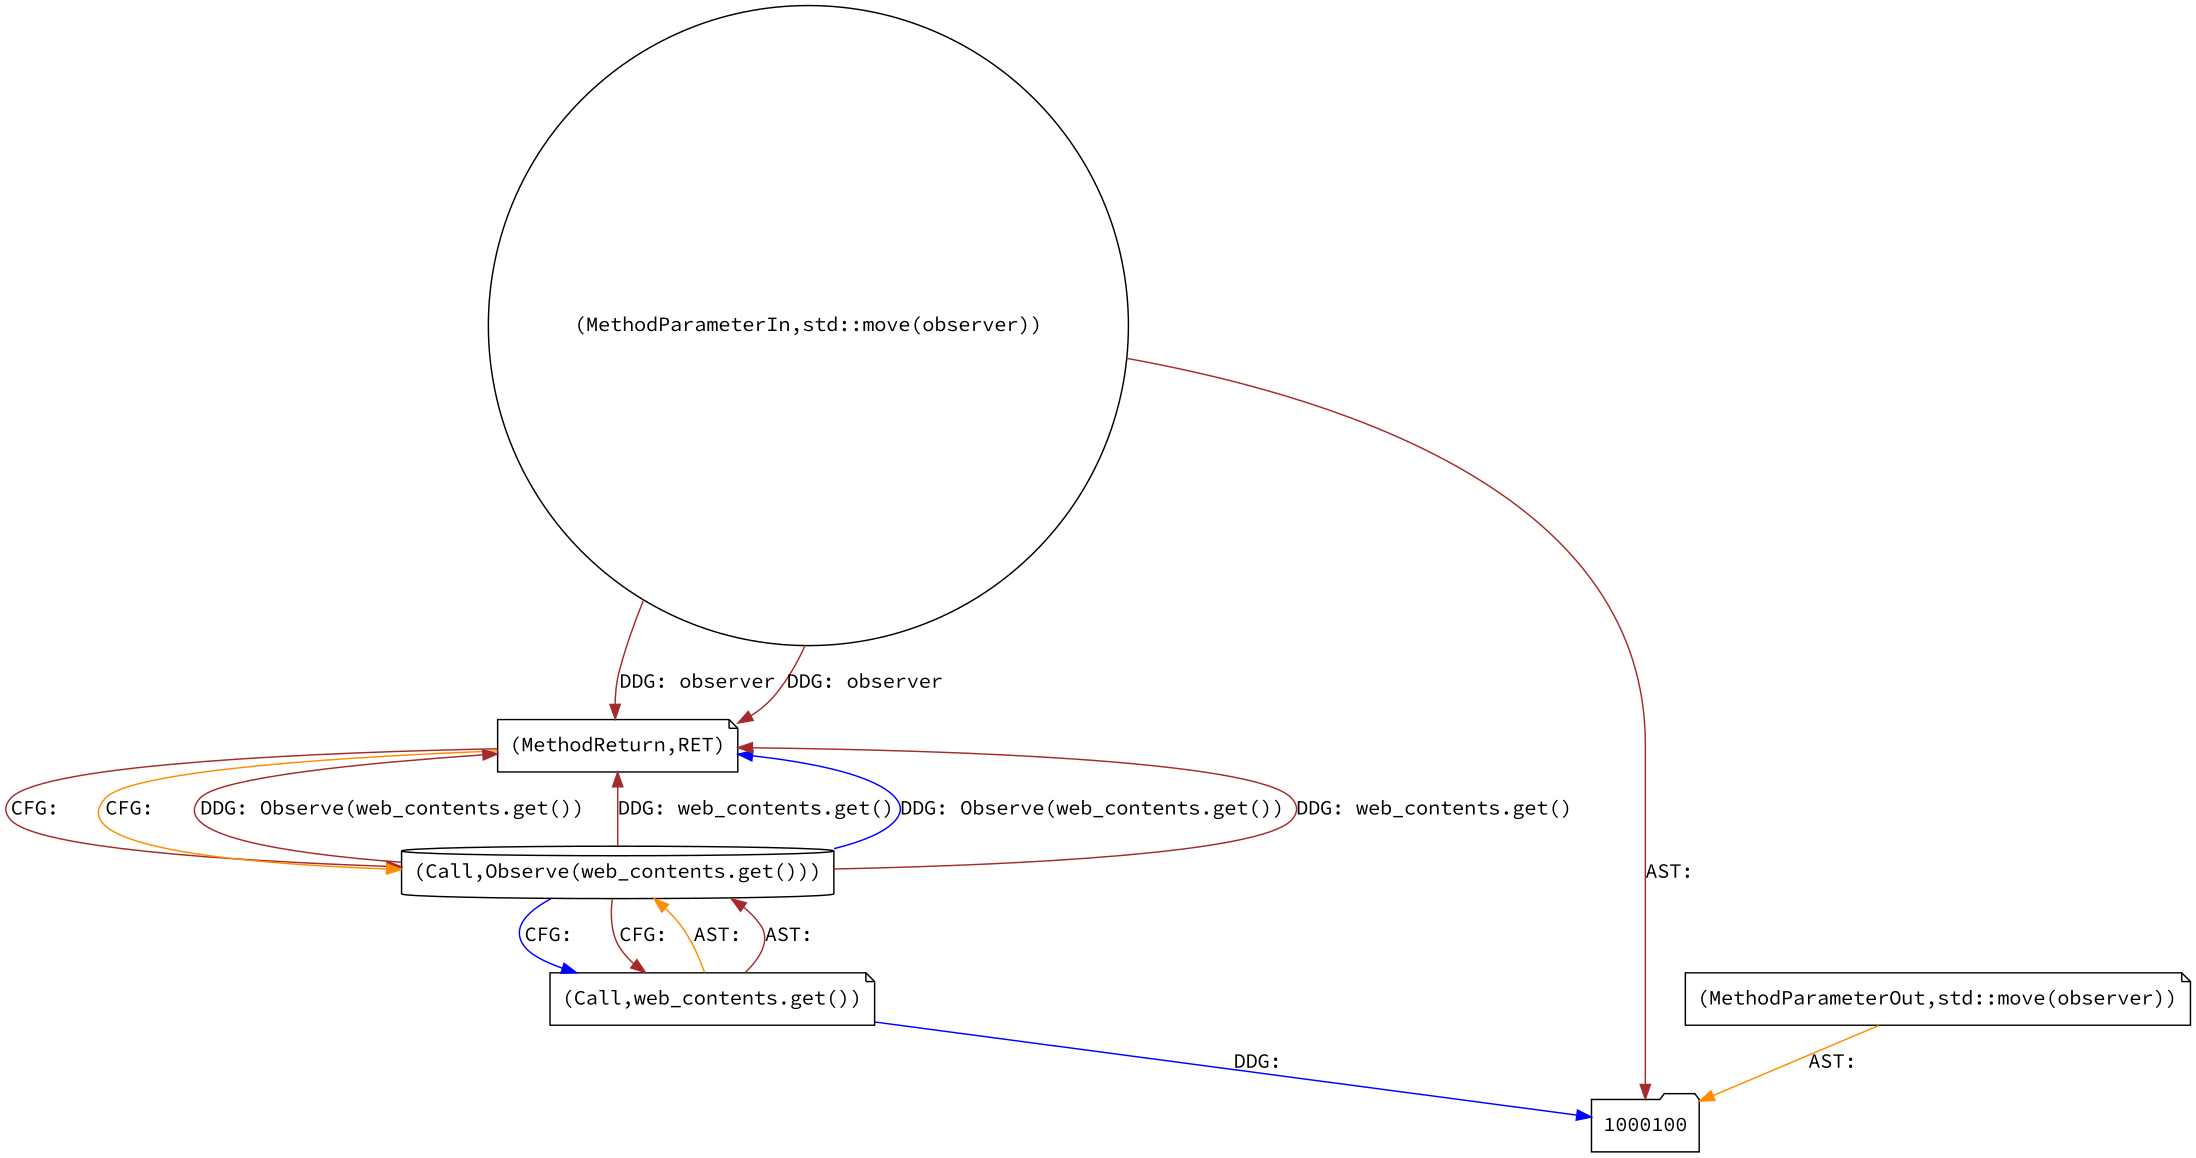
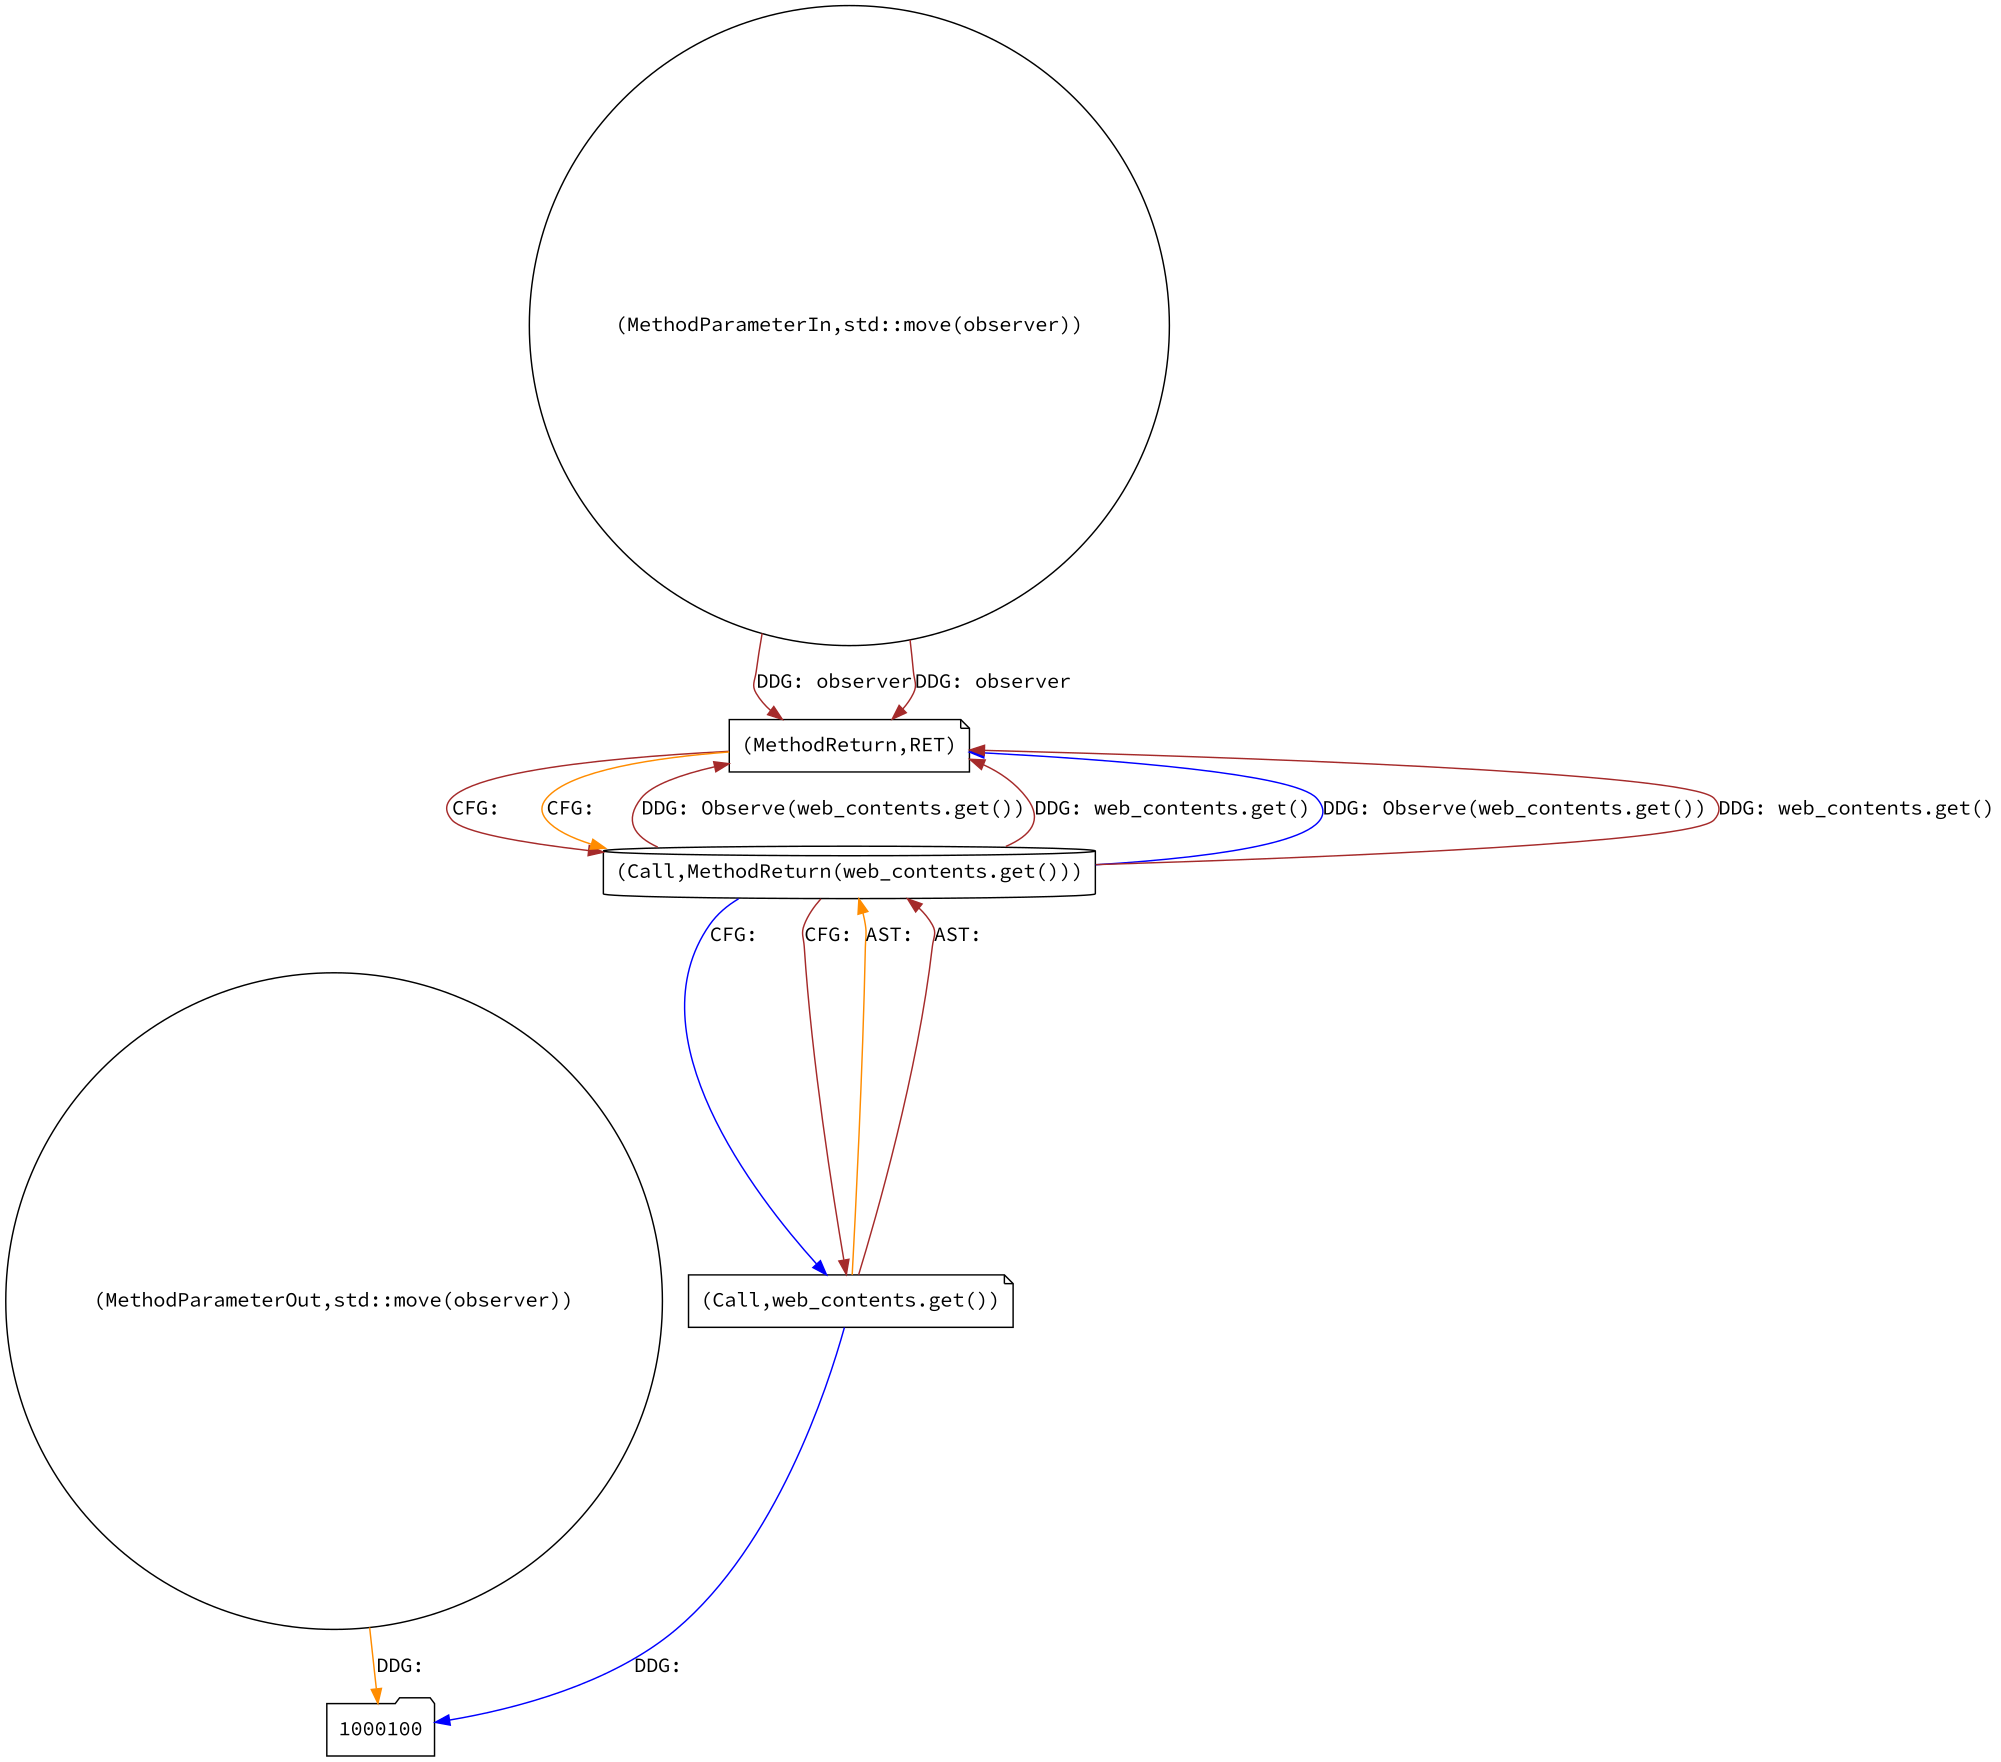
(1587, 577) -> none
(618, 872) -> (849, 872)
(1938, 999) -> (334, 1301)
(1839, 1062) -> (407, 1666)
